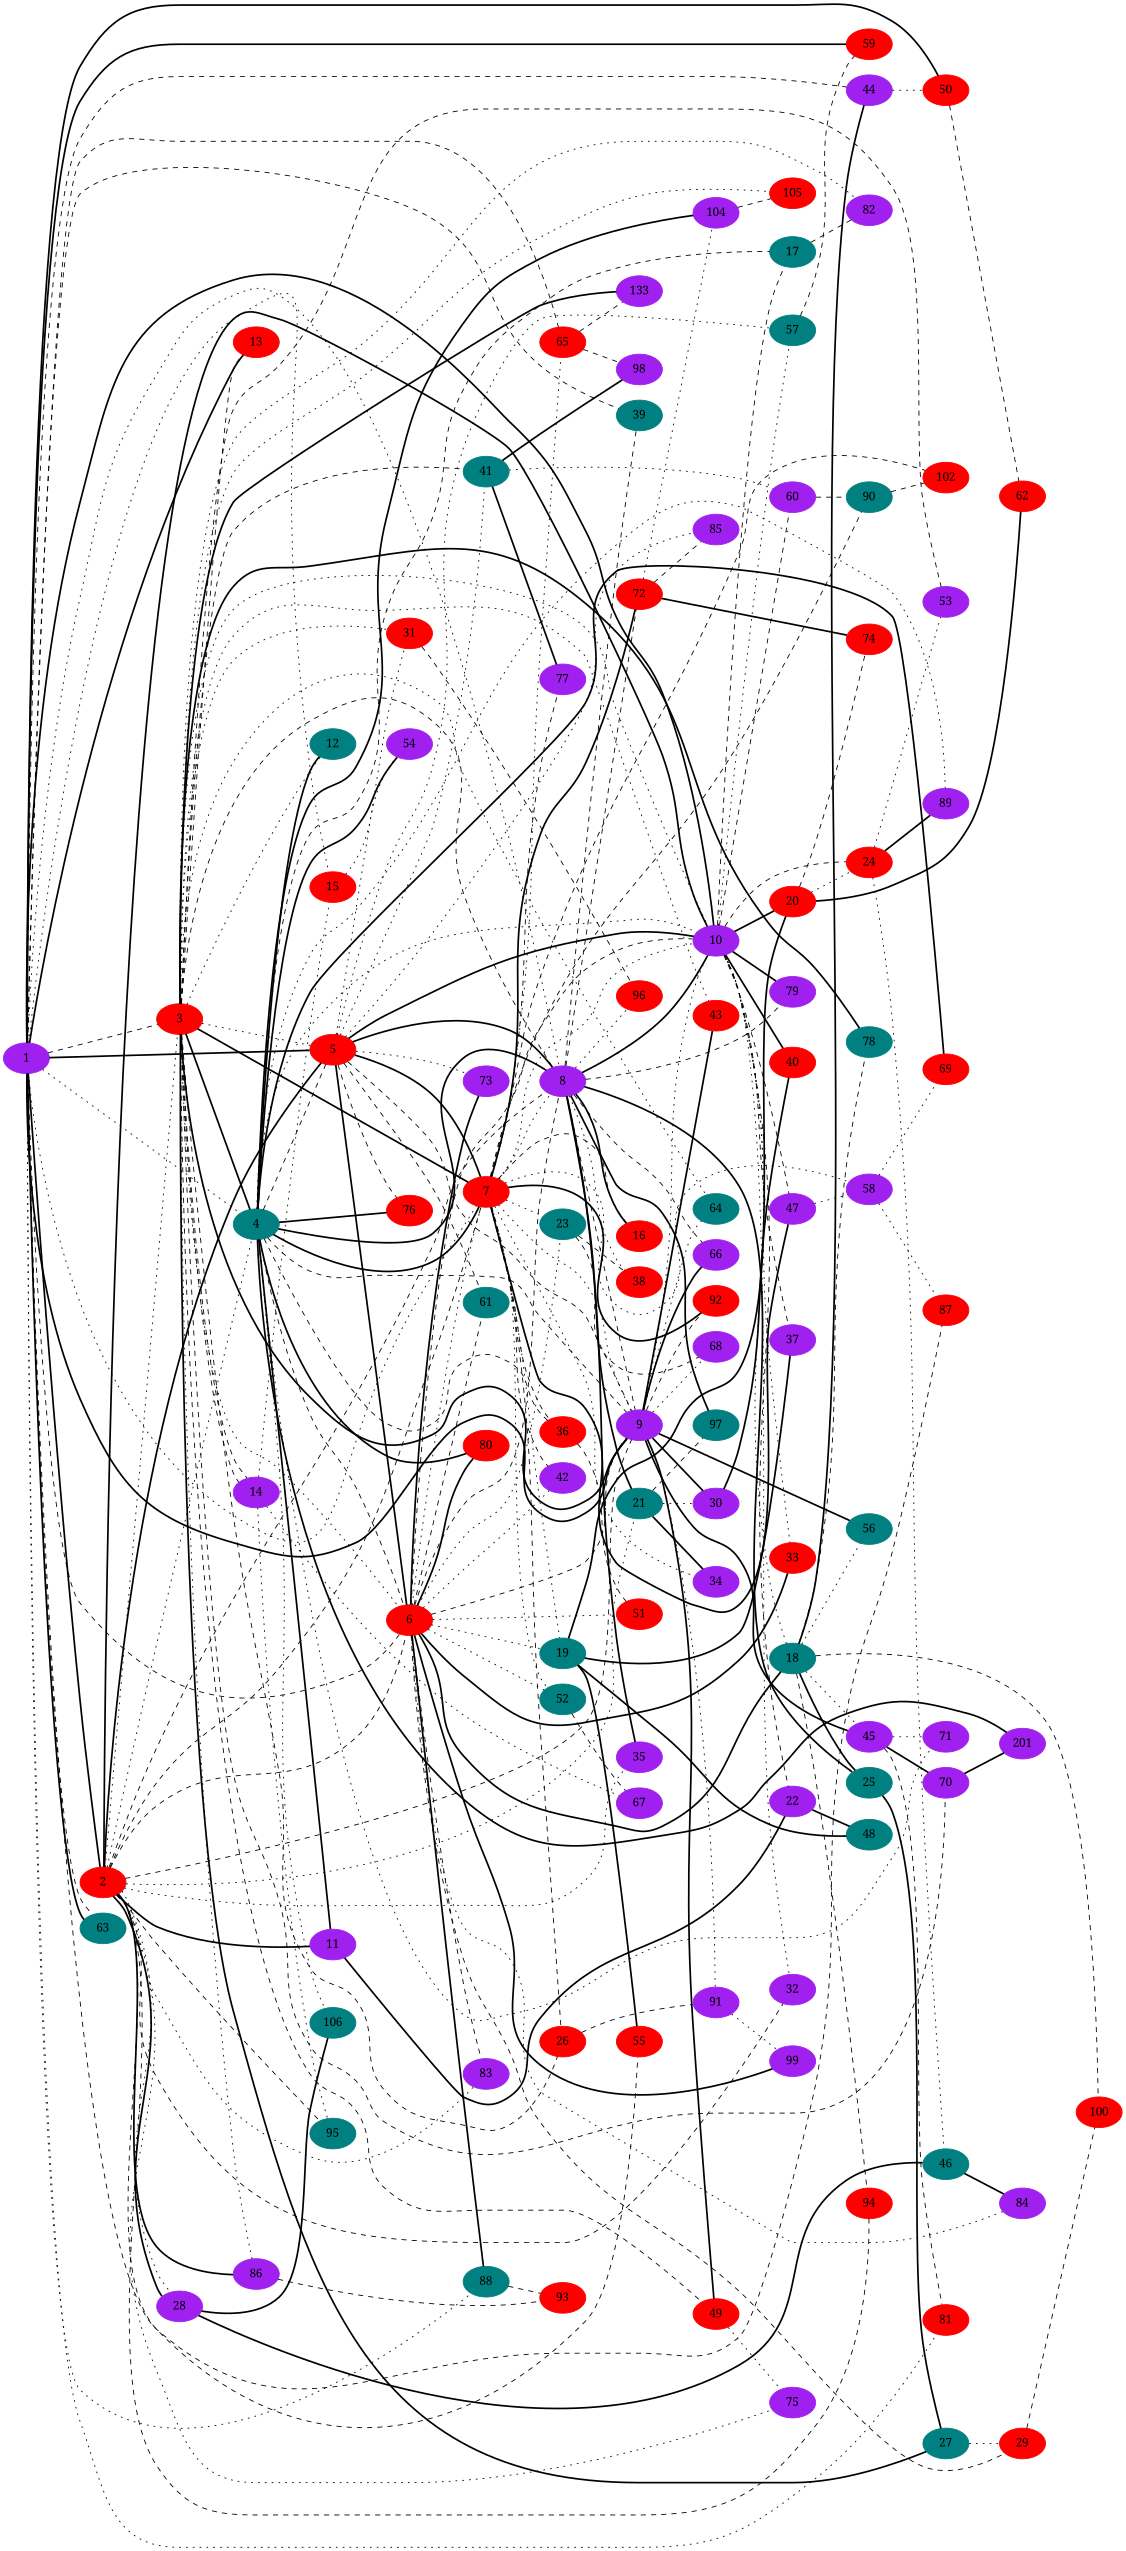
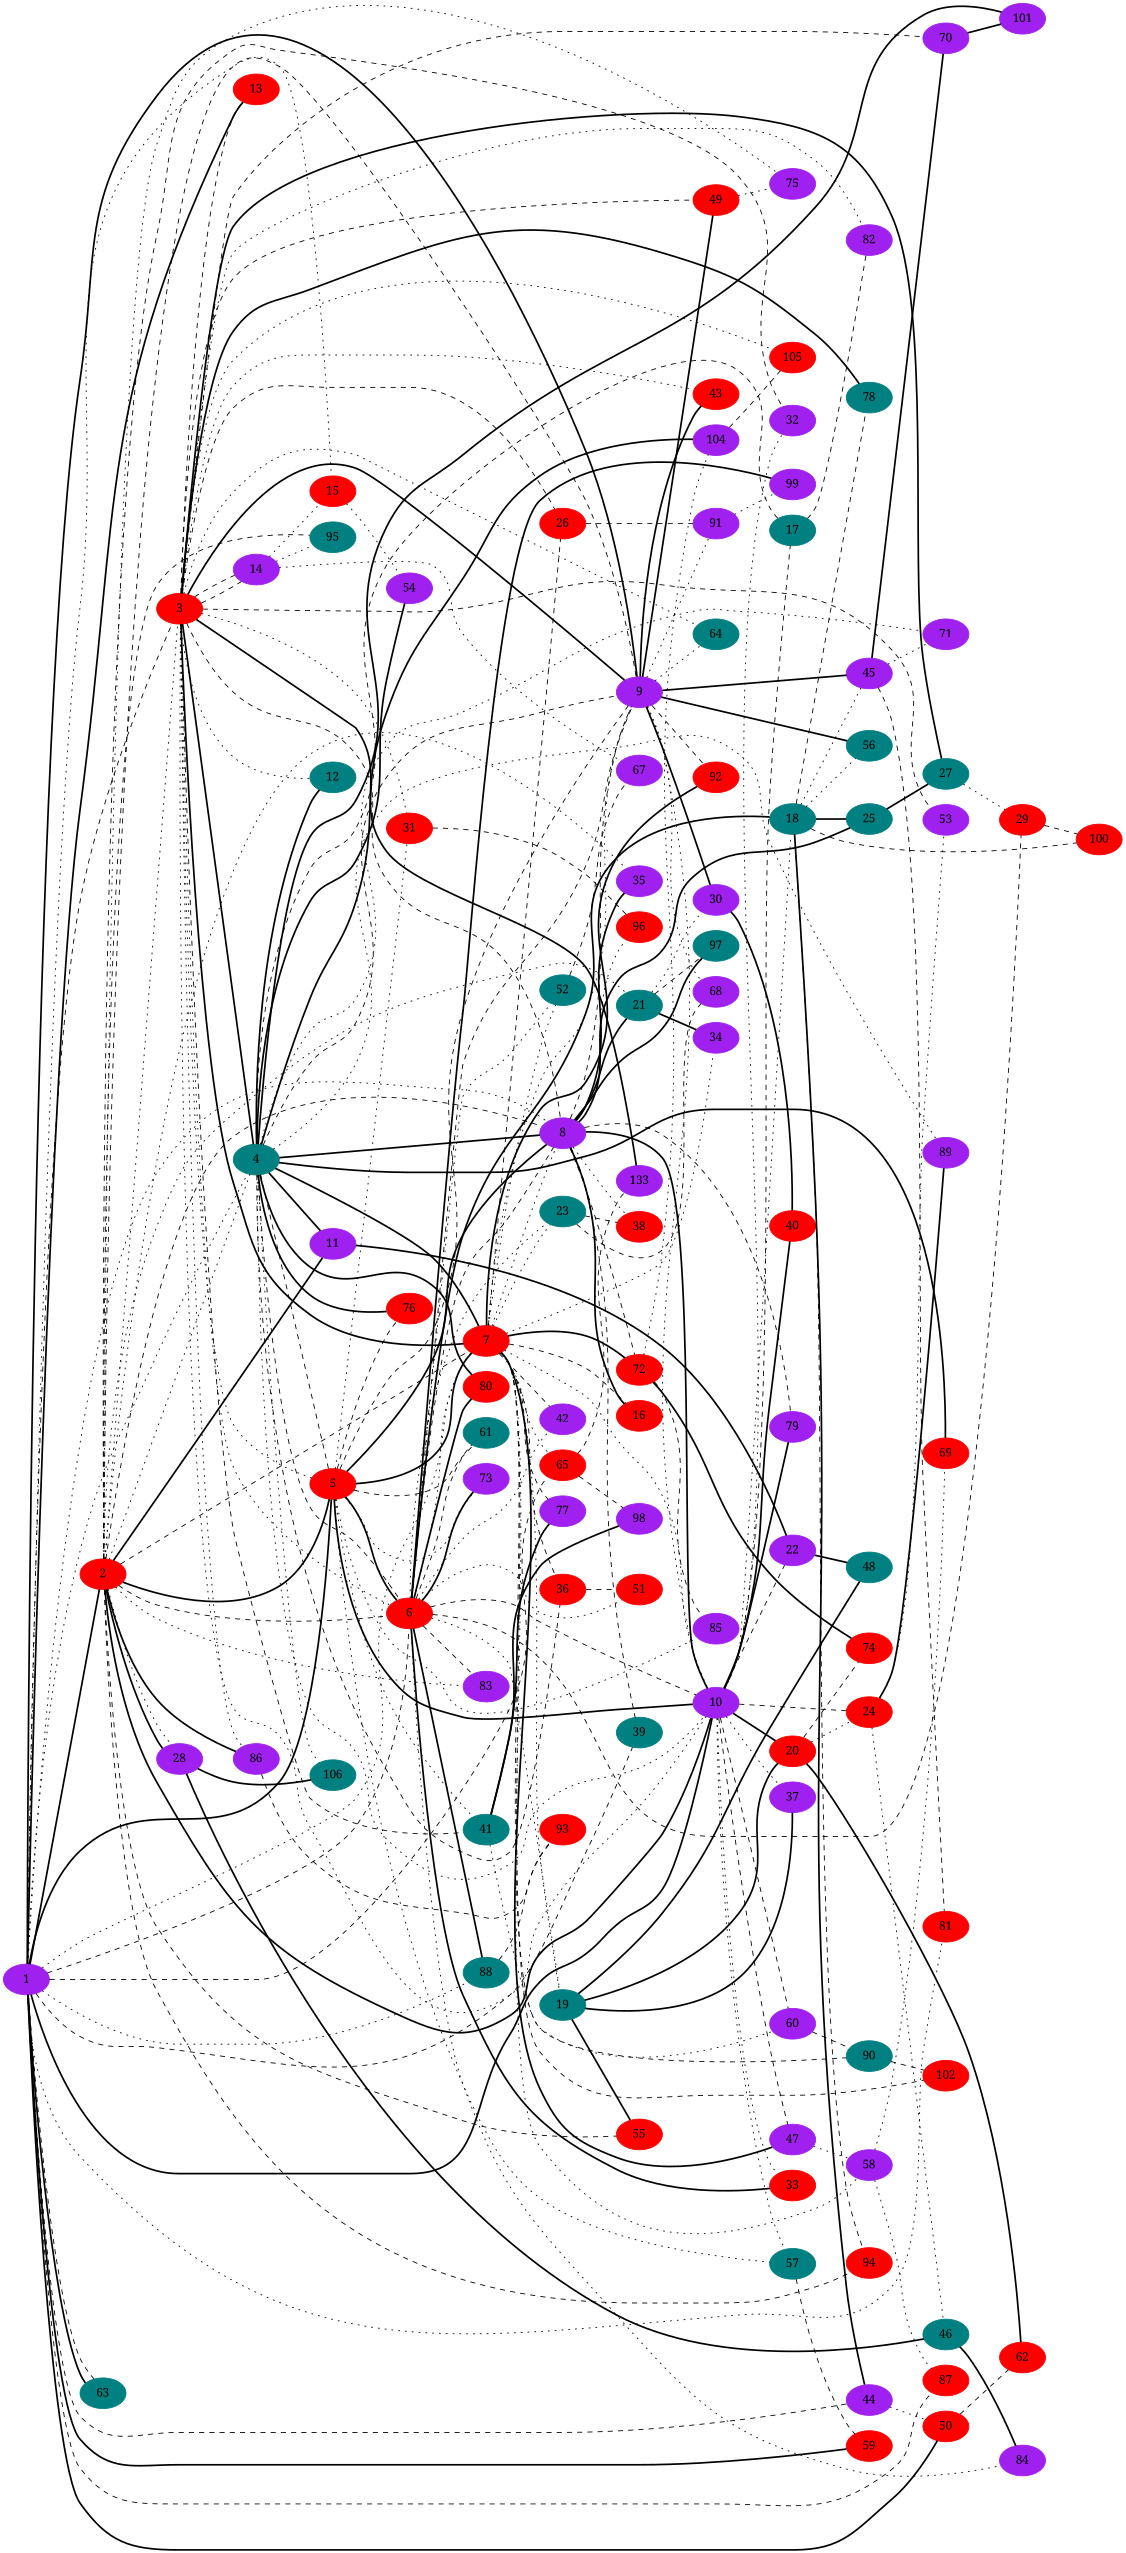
(760, 1139) -> (750, 1750)
(716, 1255) -> none
(1023, 1744) -> (1023, 19)
